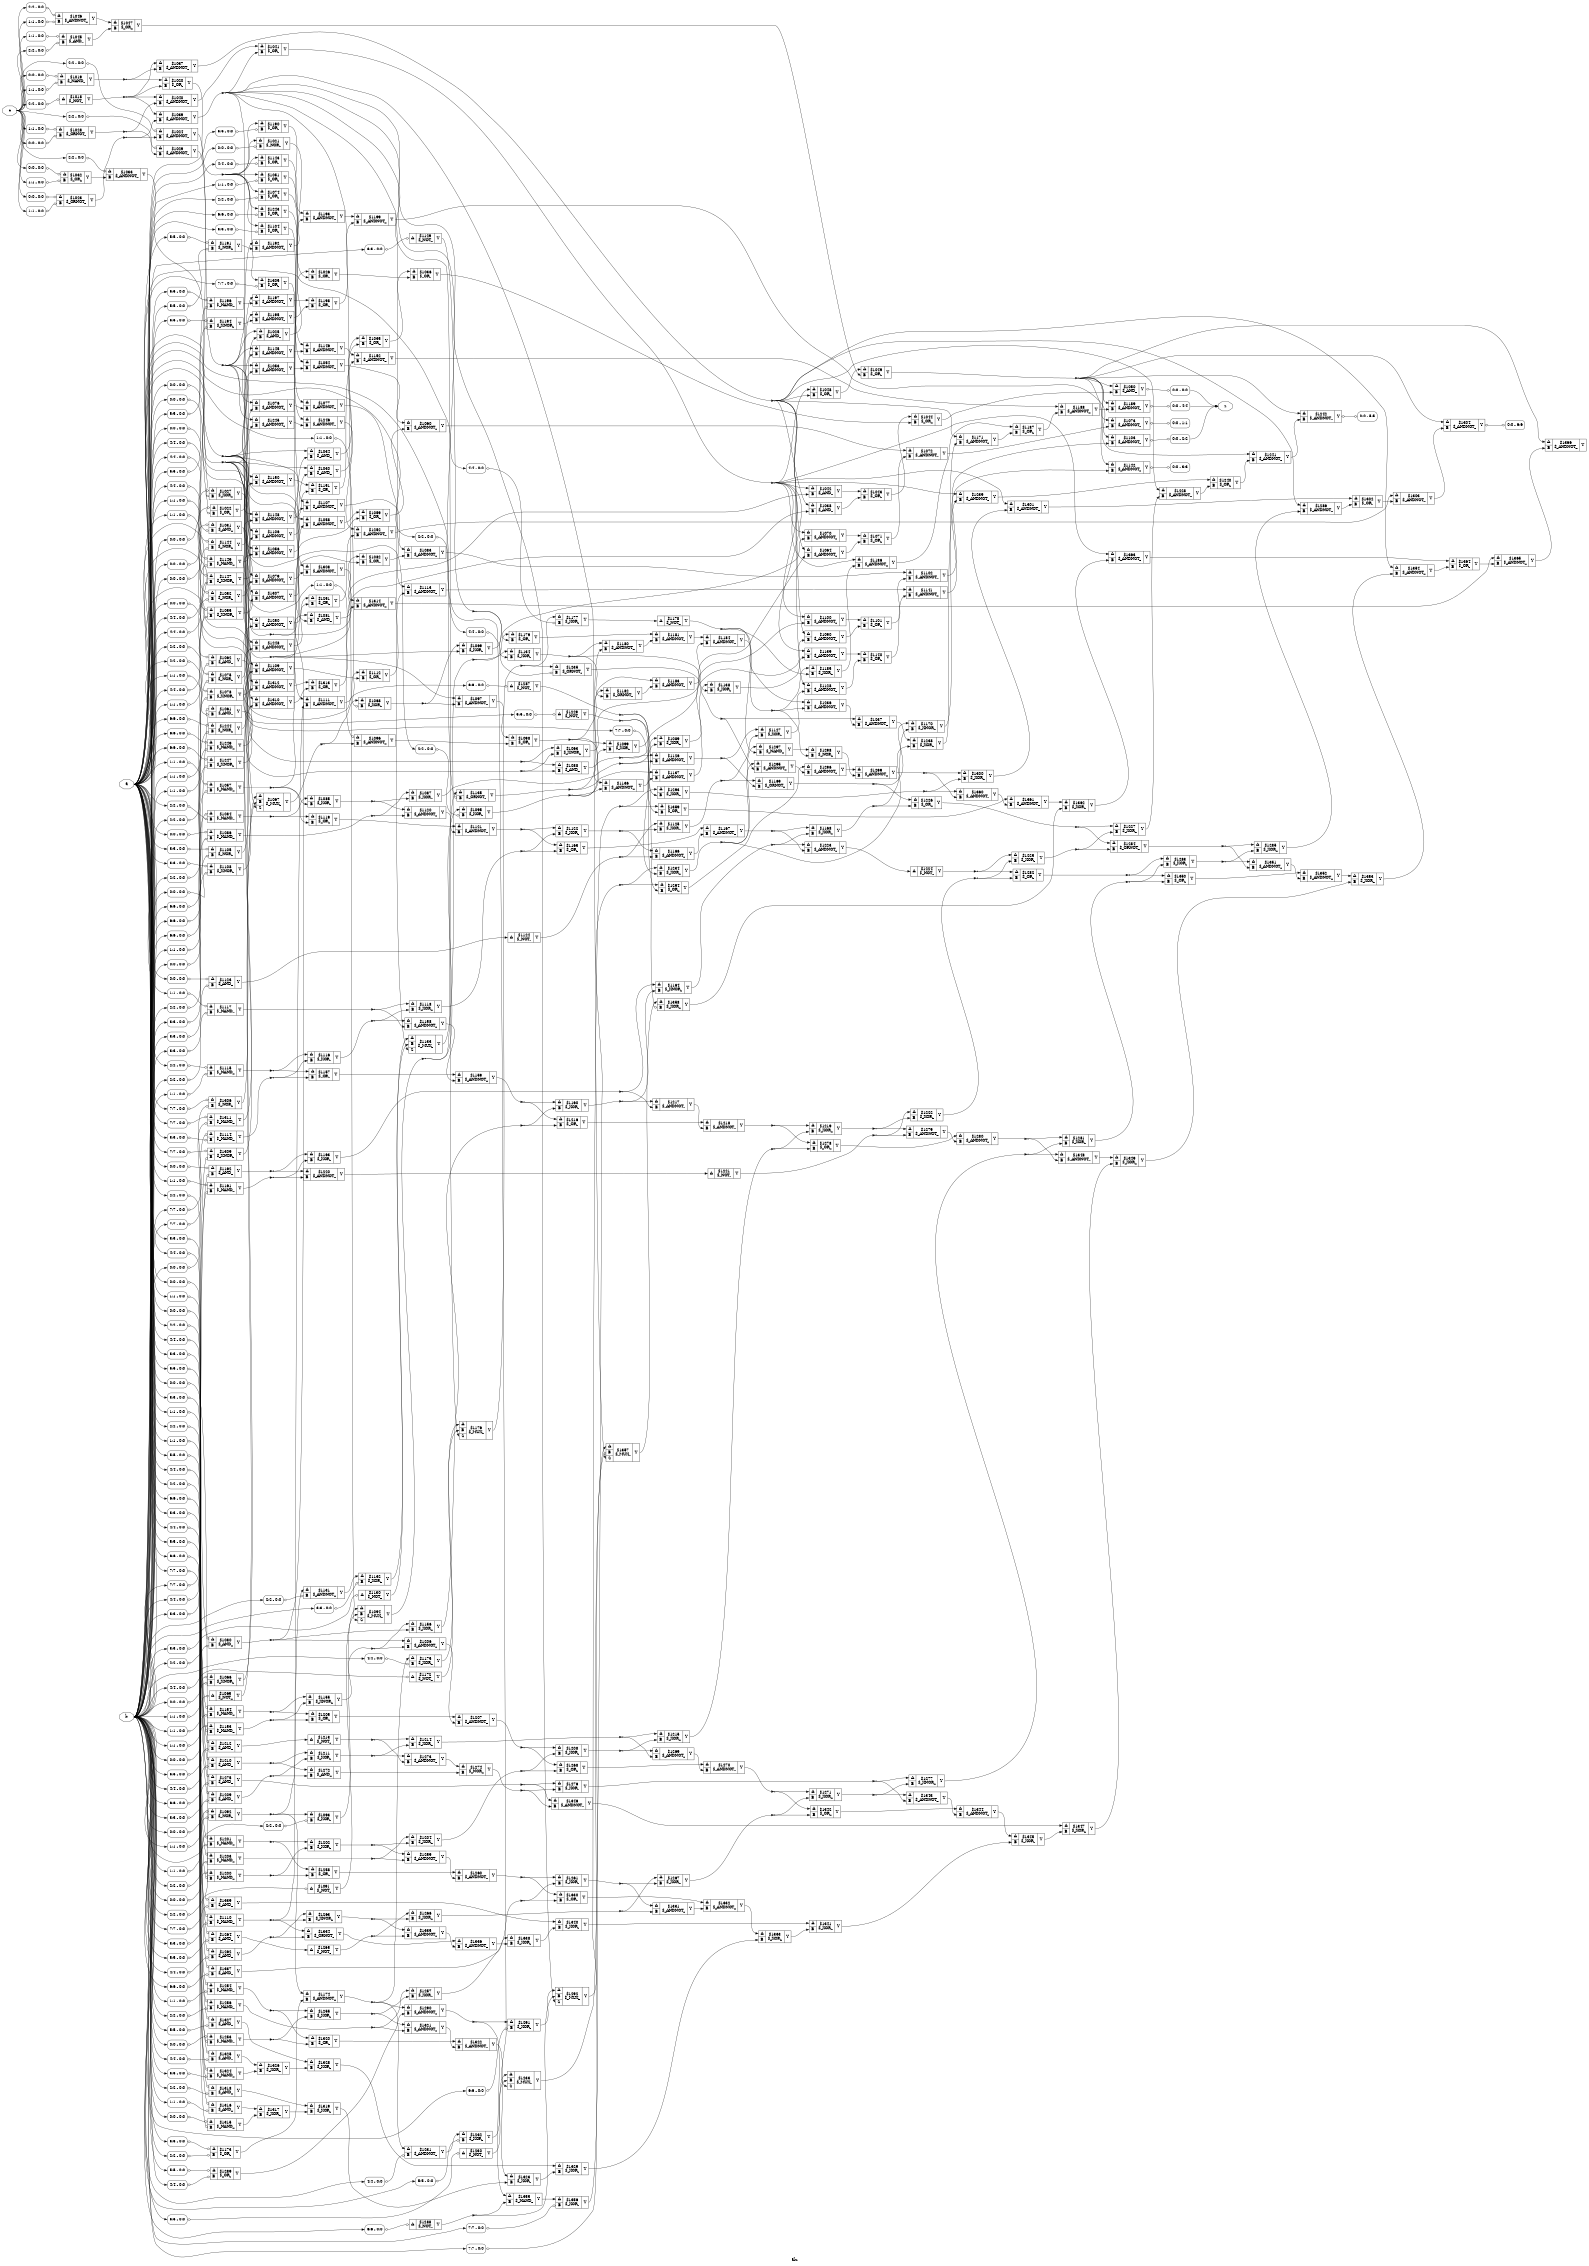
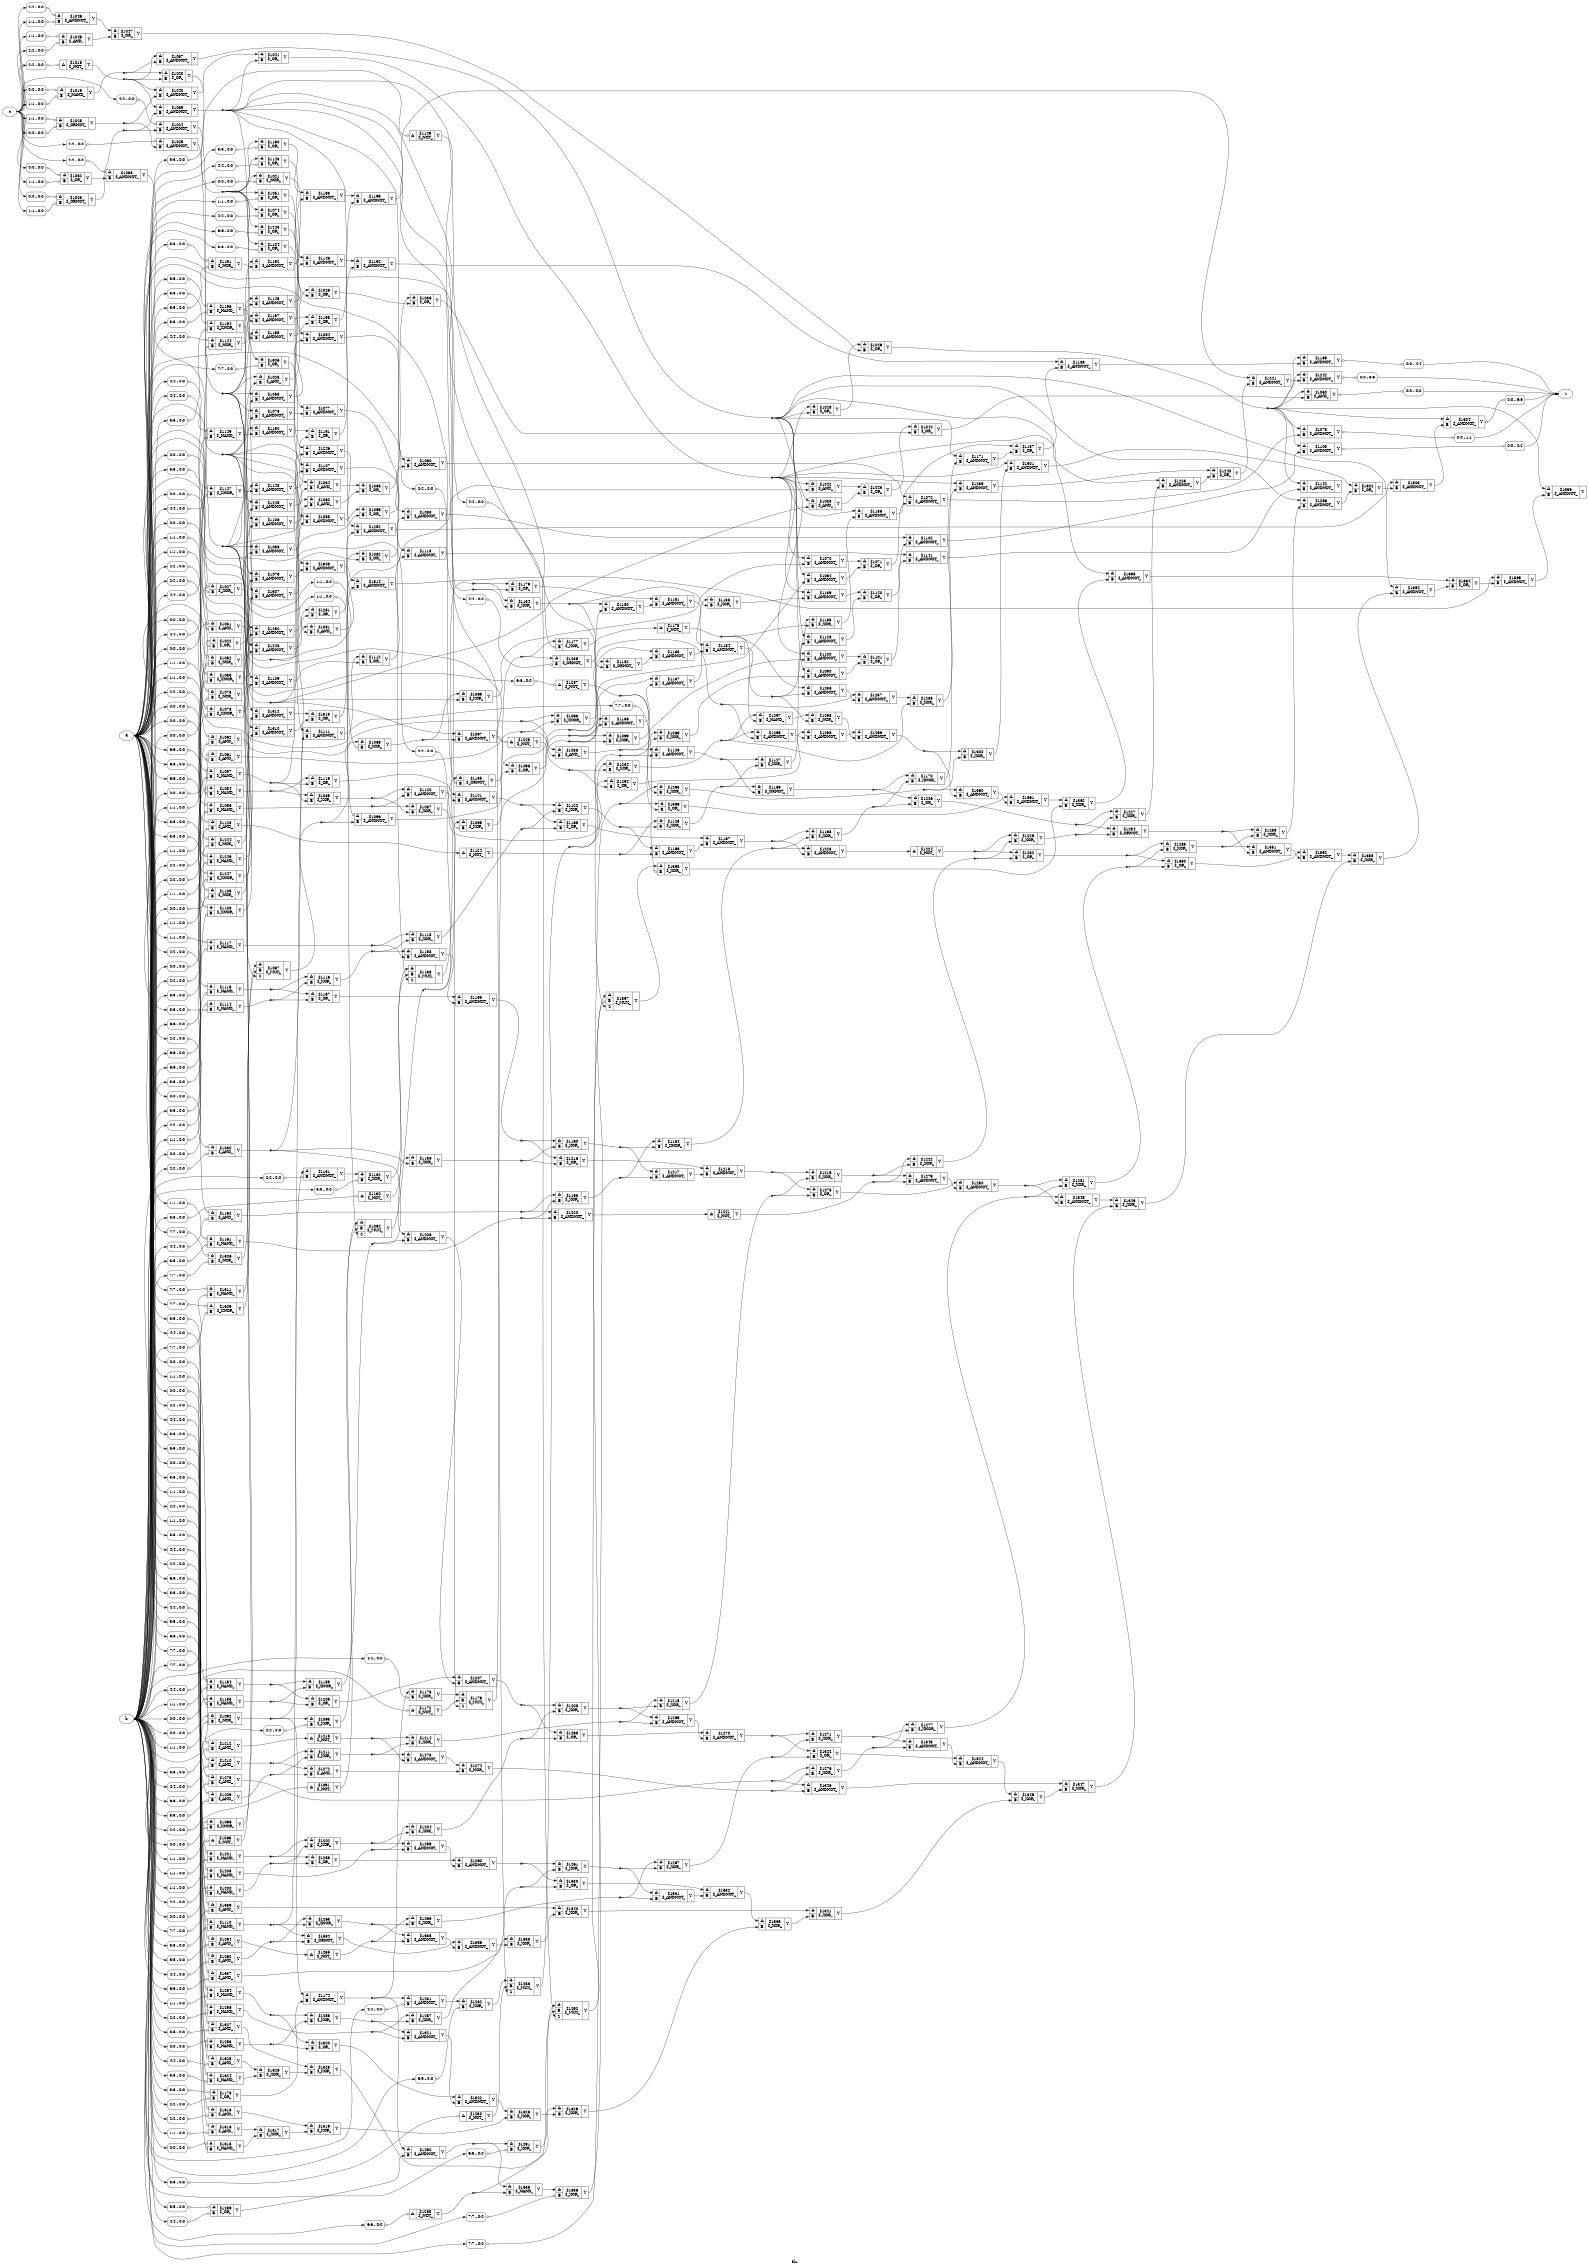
none -> (1467, 380)
none -> (1541, 397)
none -> (1515, 421)
(1180, 467) -> none
